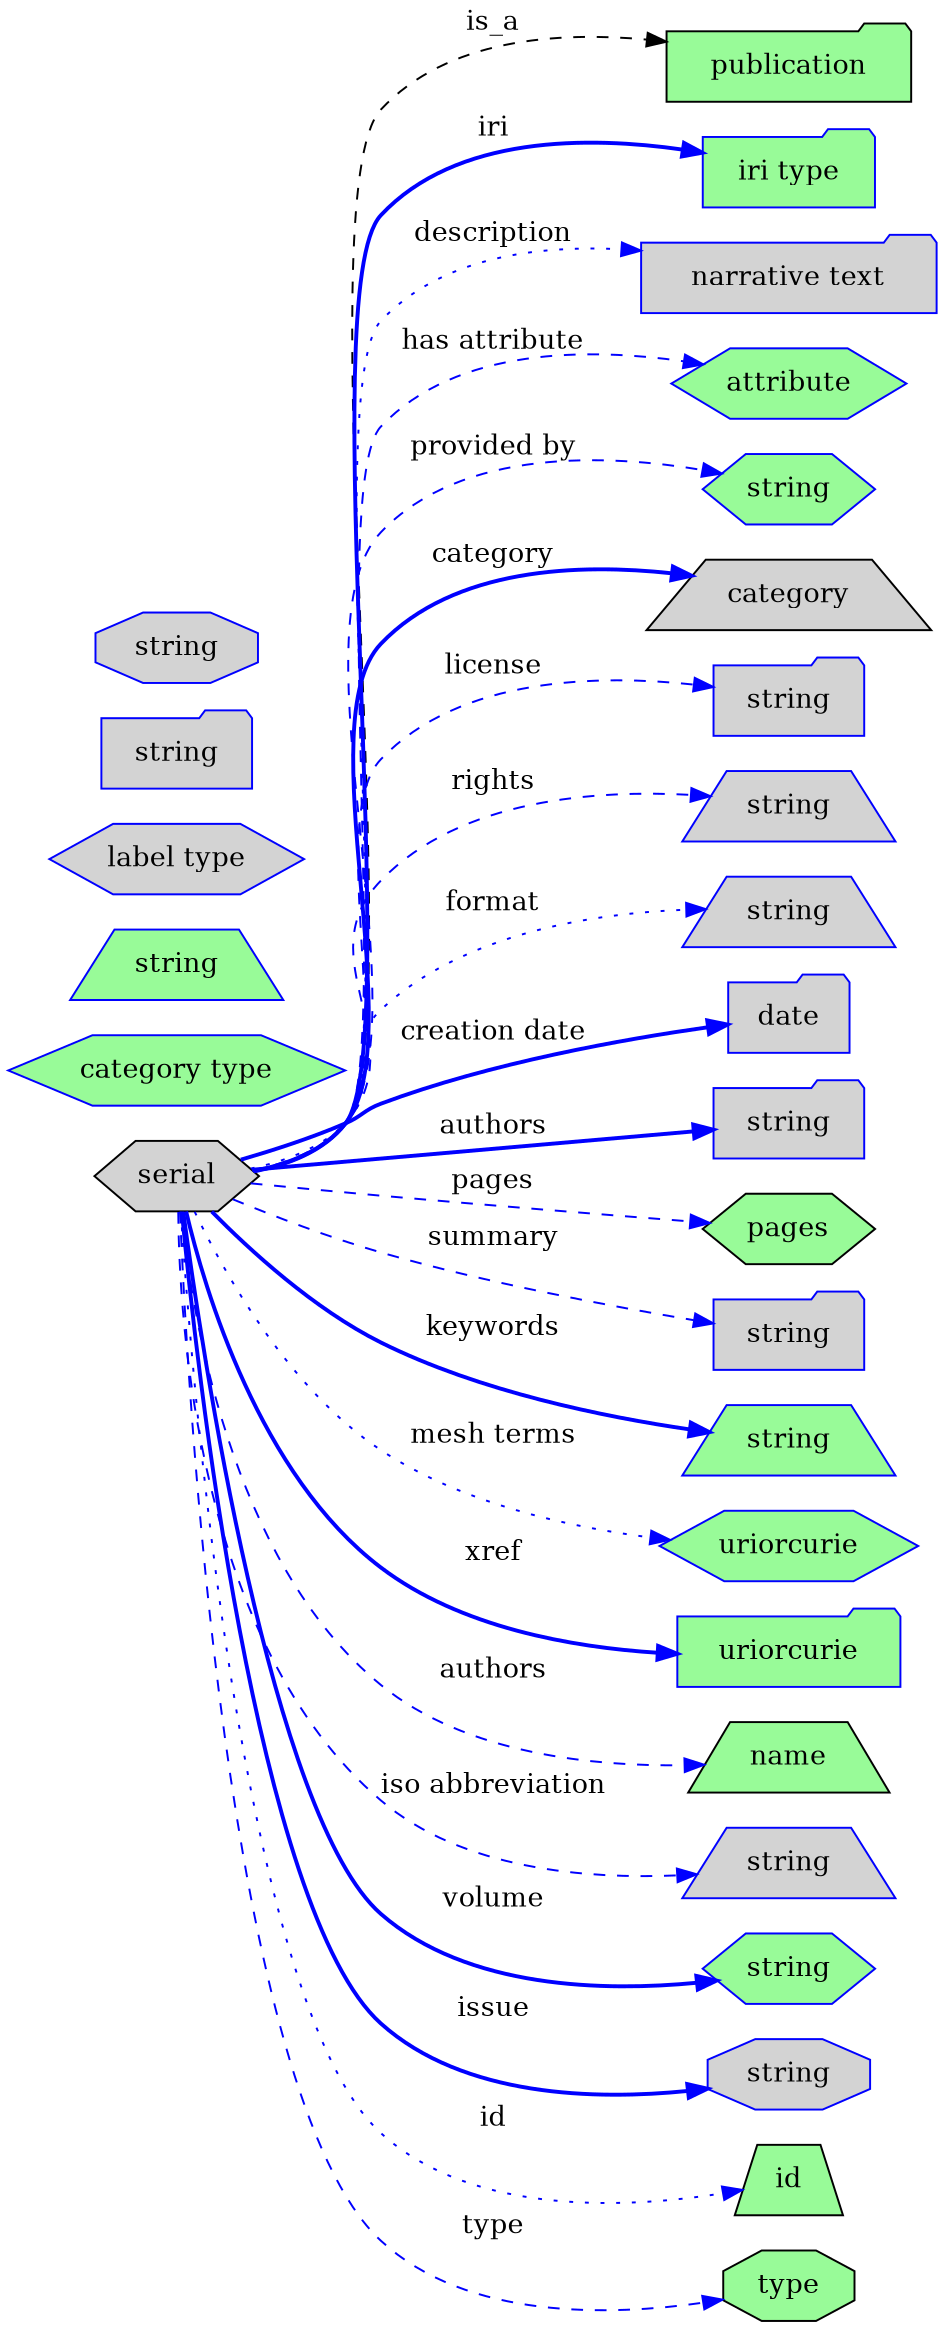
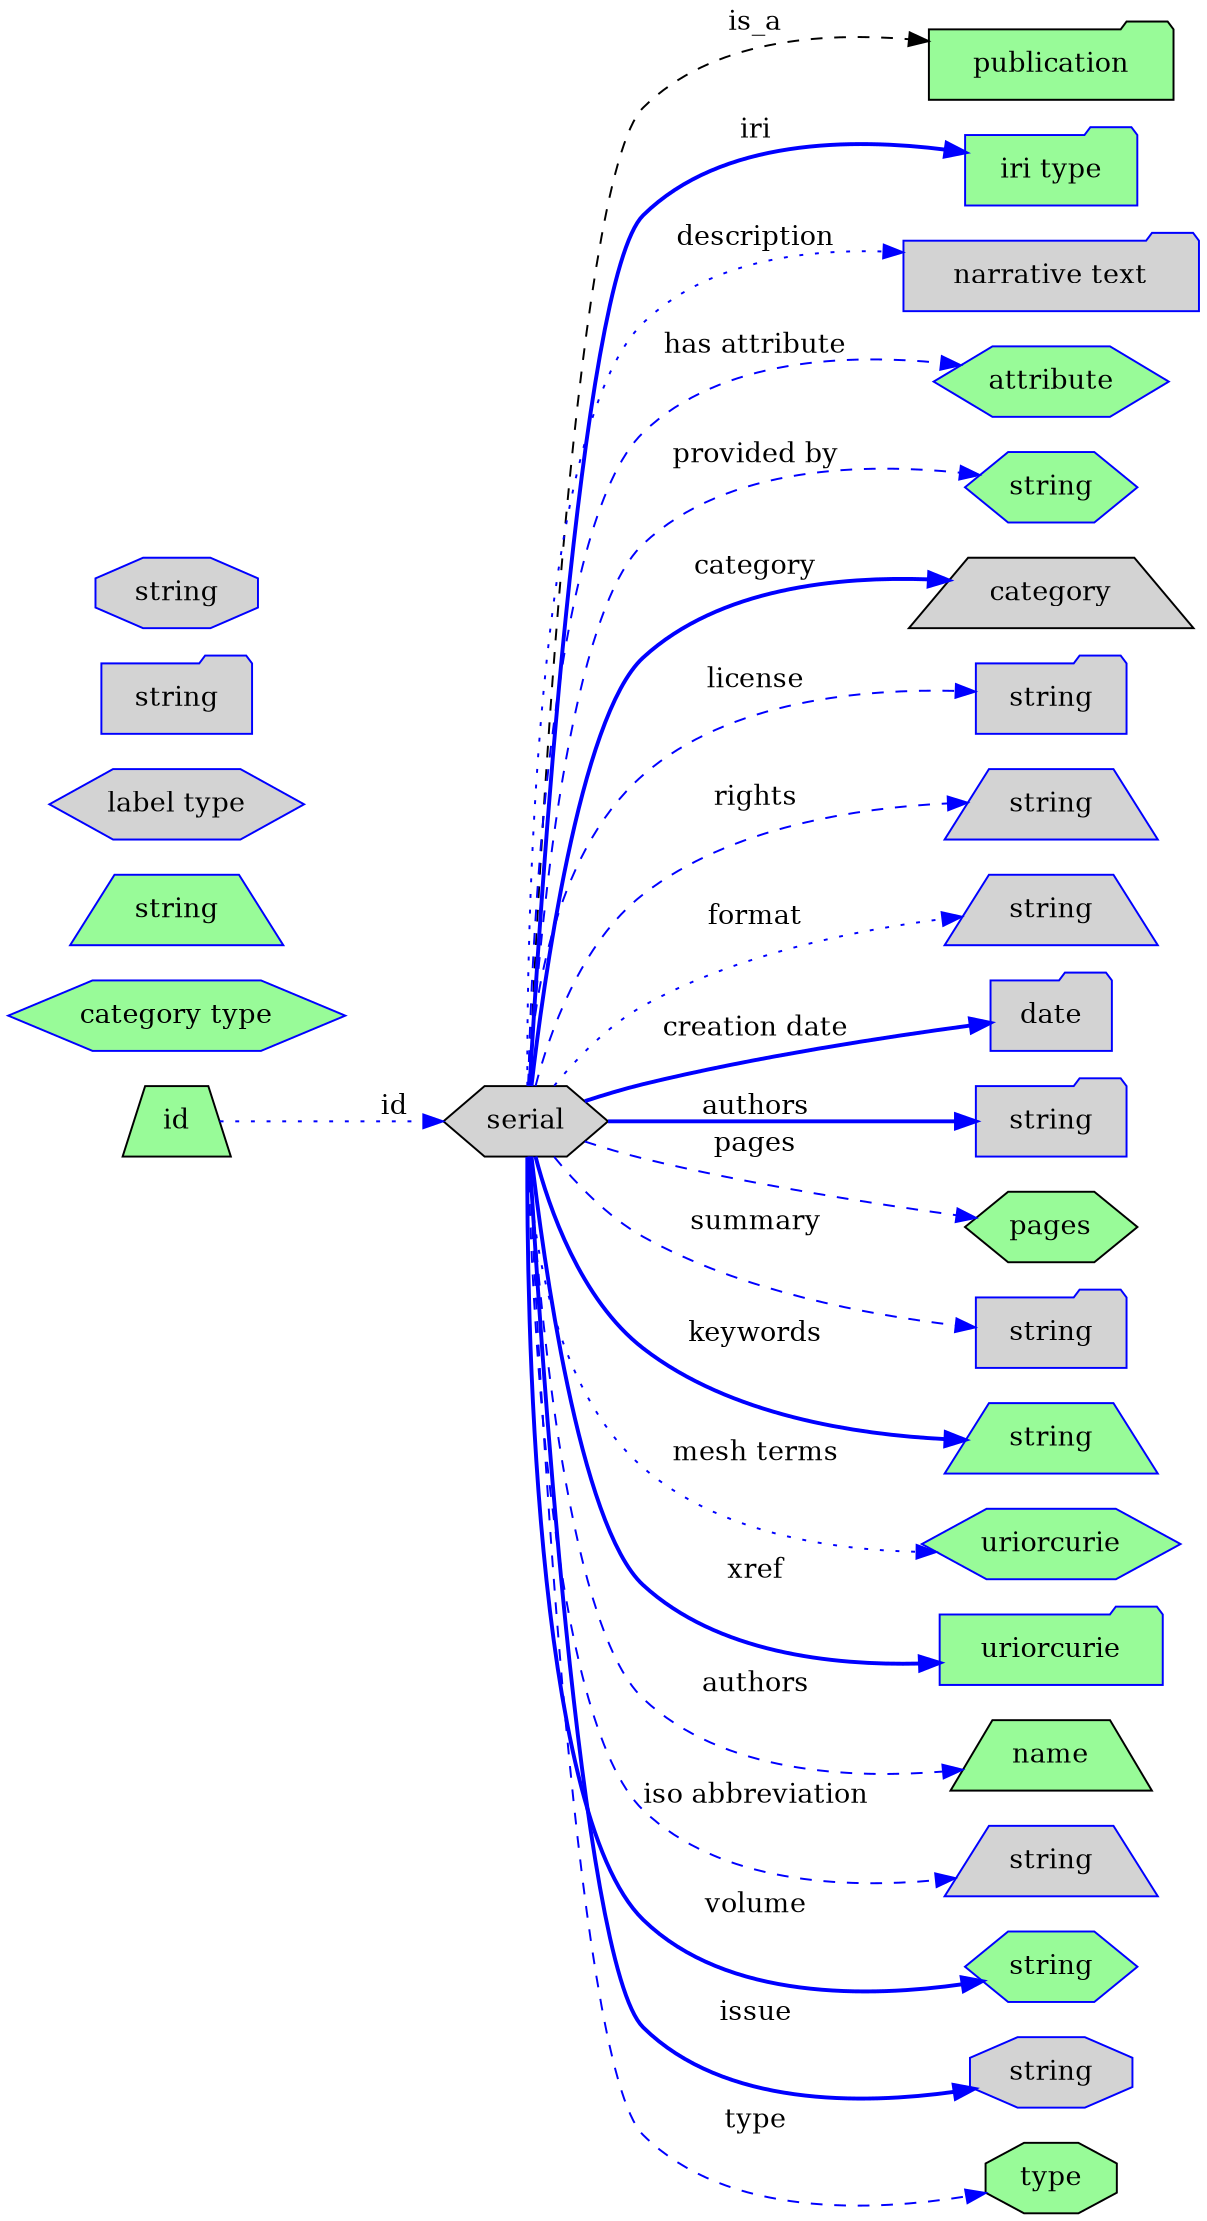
(267, 1861) -> (321, 1121)
